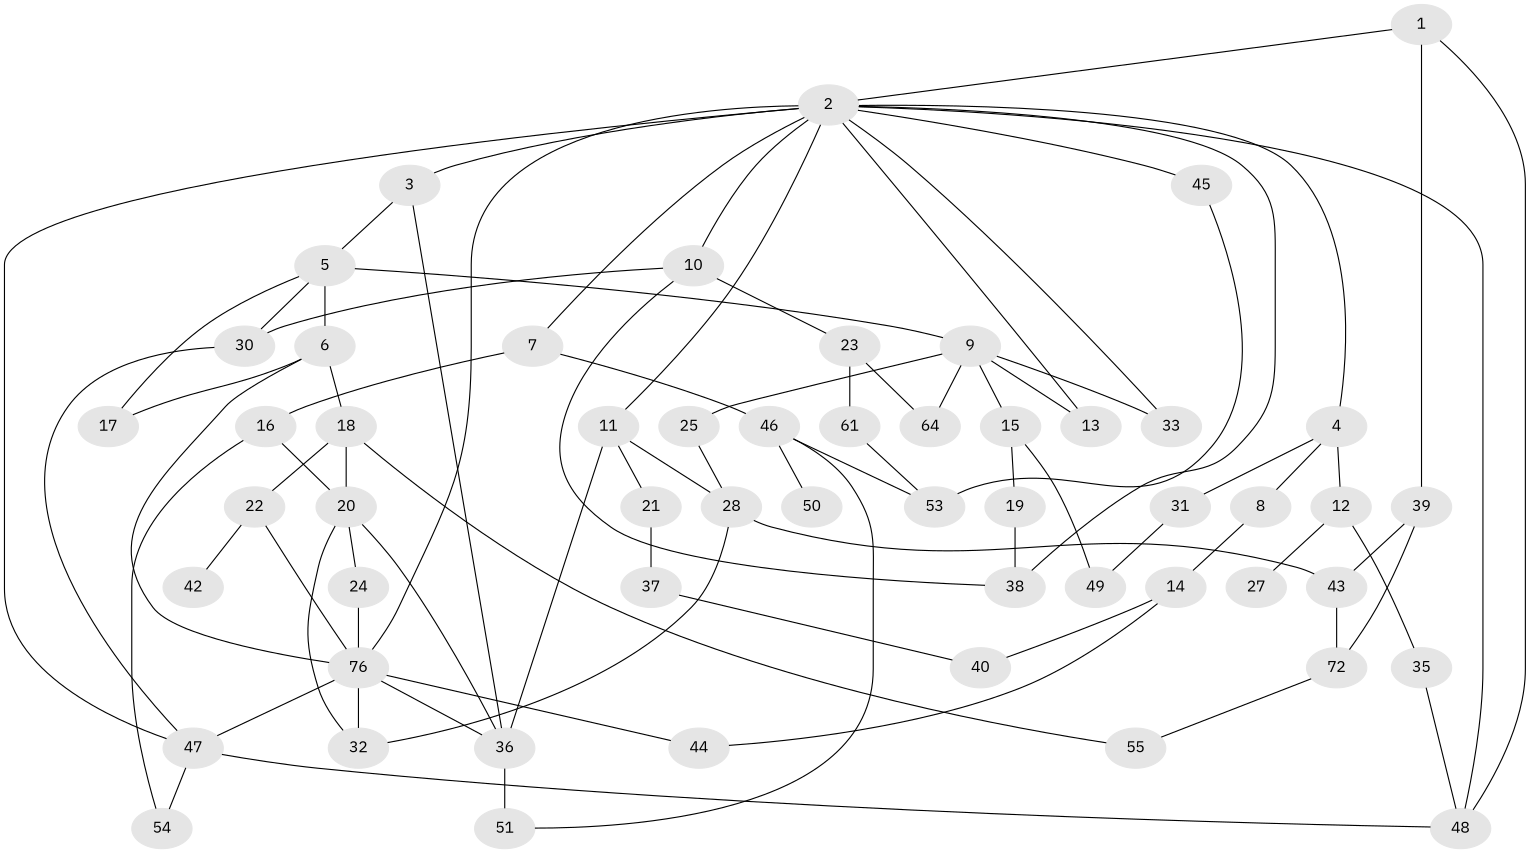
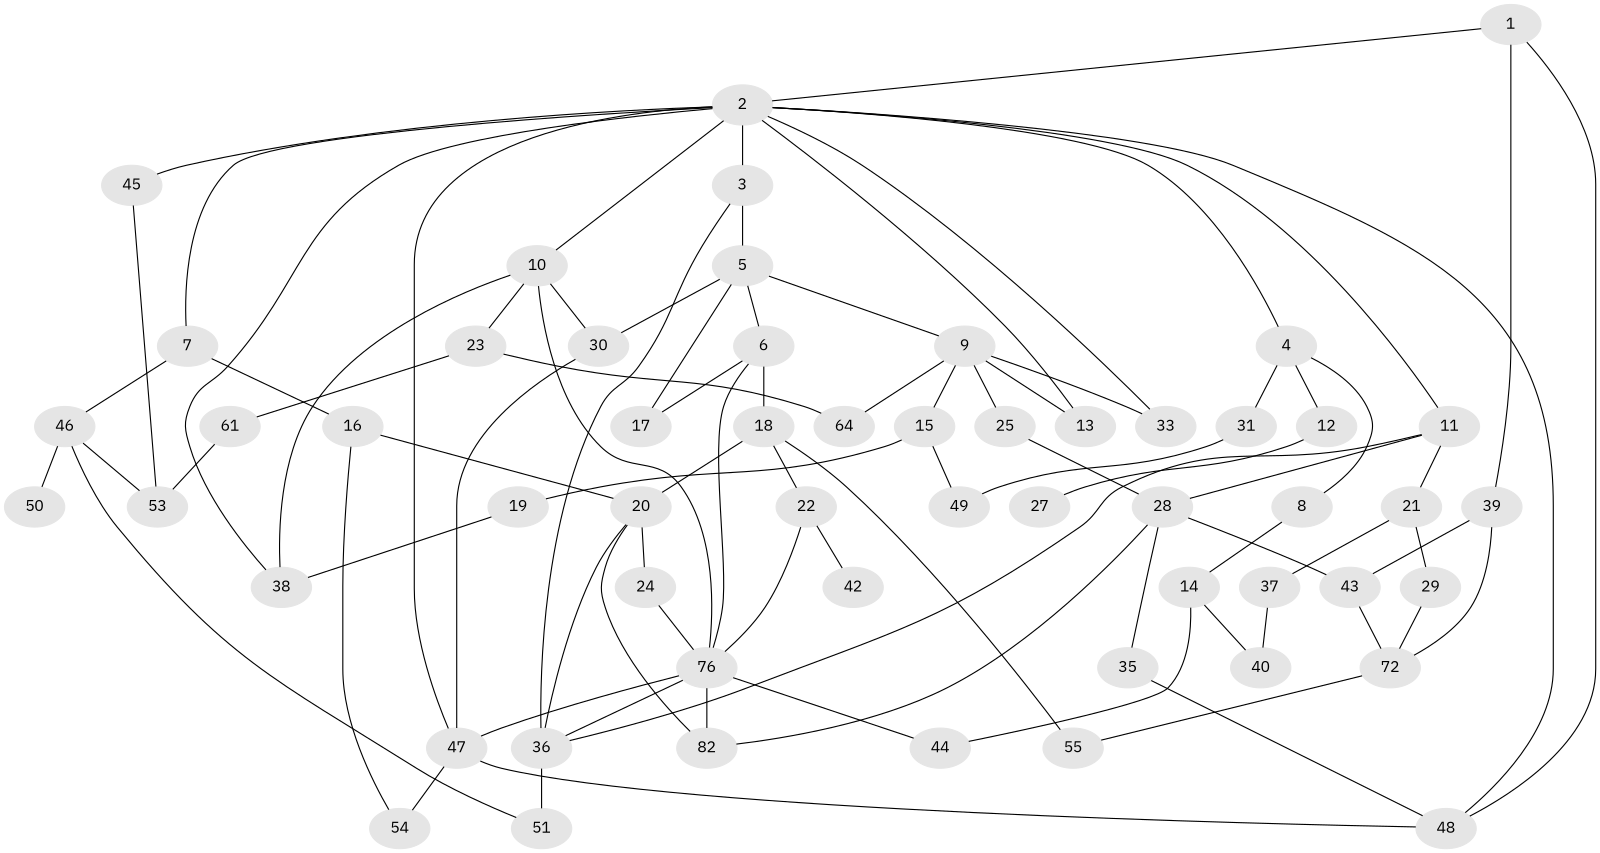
(471, 268) -> (638, 464)
(1383, 579) -> (1145, 587)
none -> (1430, 587)
(358, 748) -> (707, 748)
